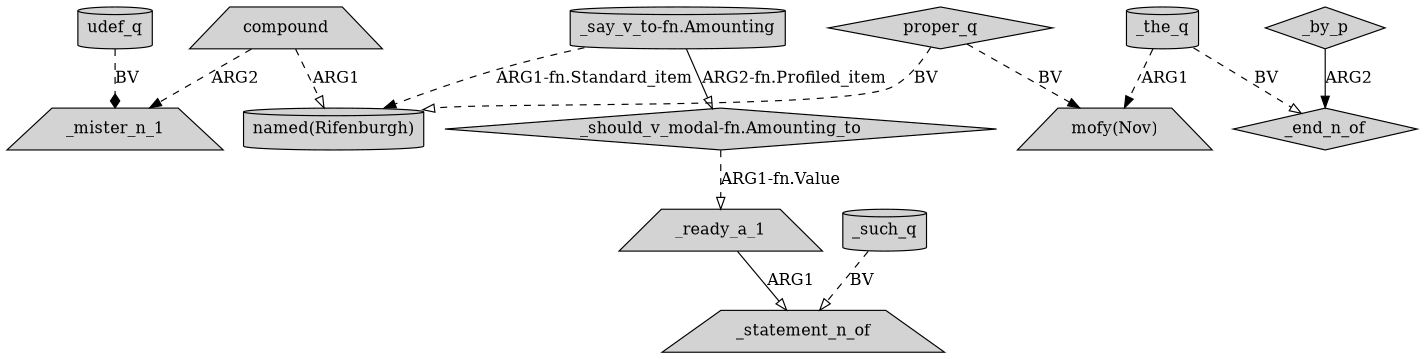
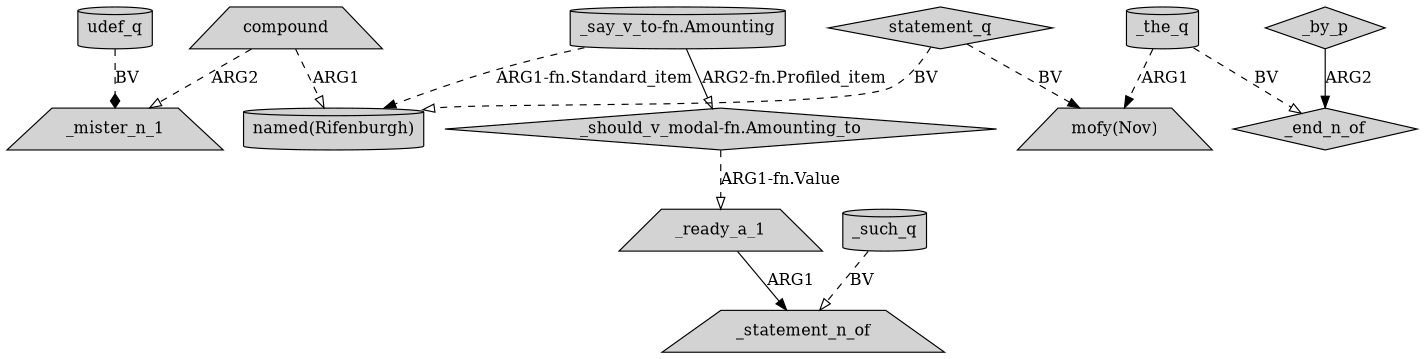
(940, 28) -> (940, 28)
(206, 76) -> (206, 76)
(758, 276) -> (758, 276)
